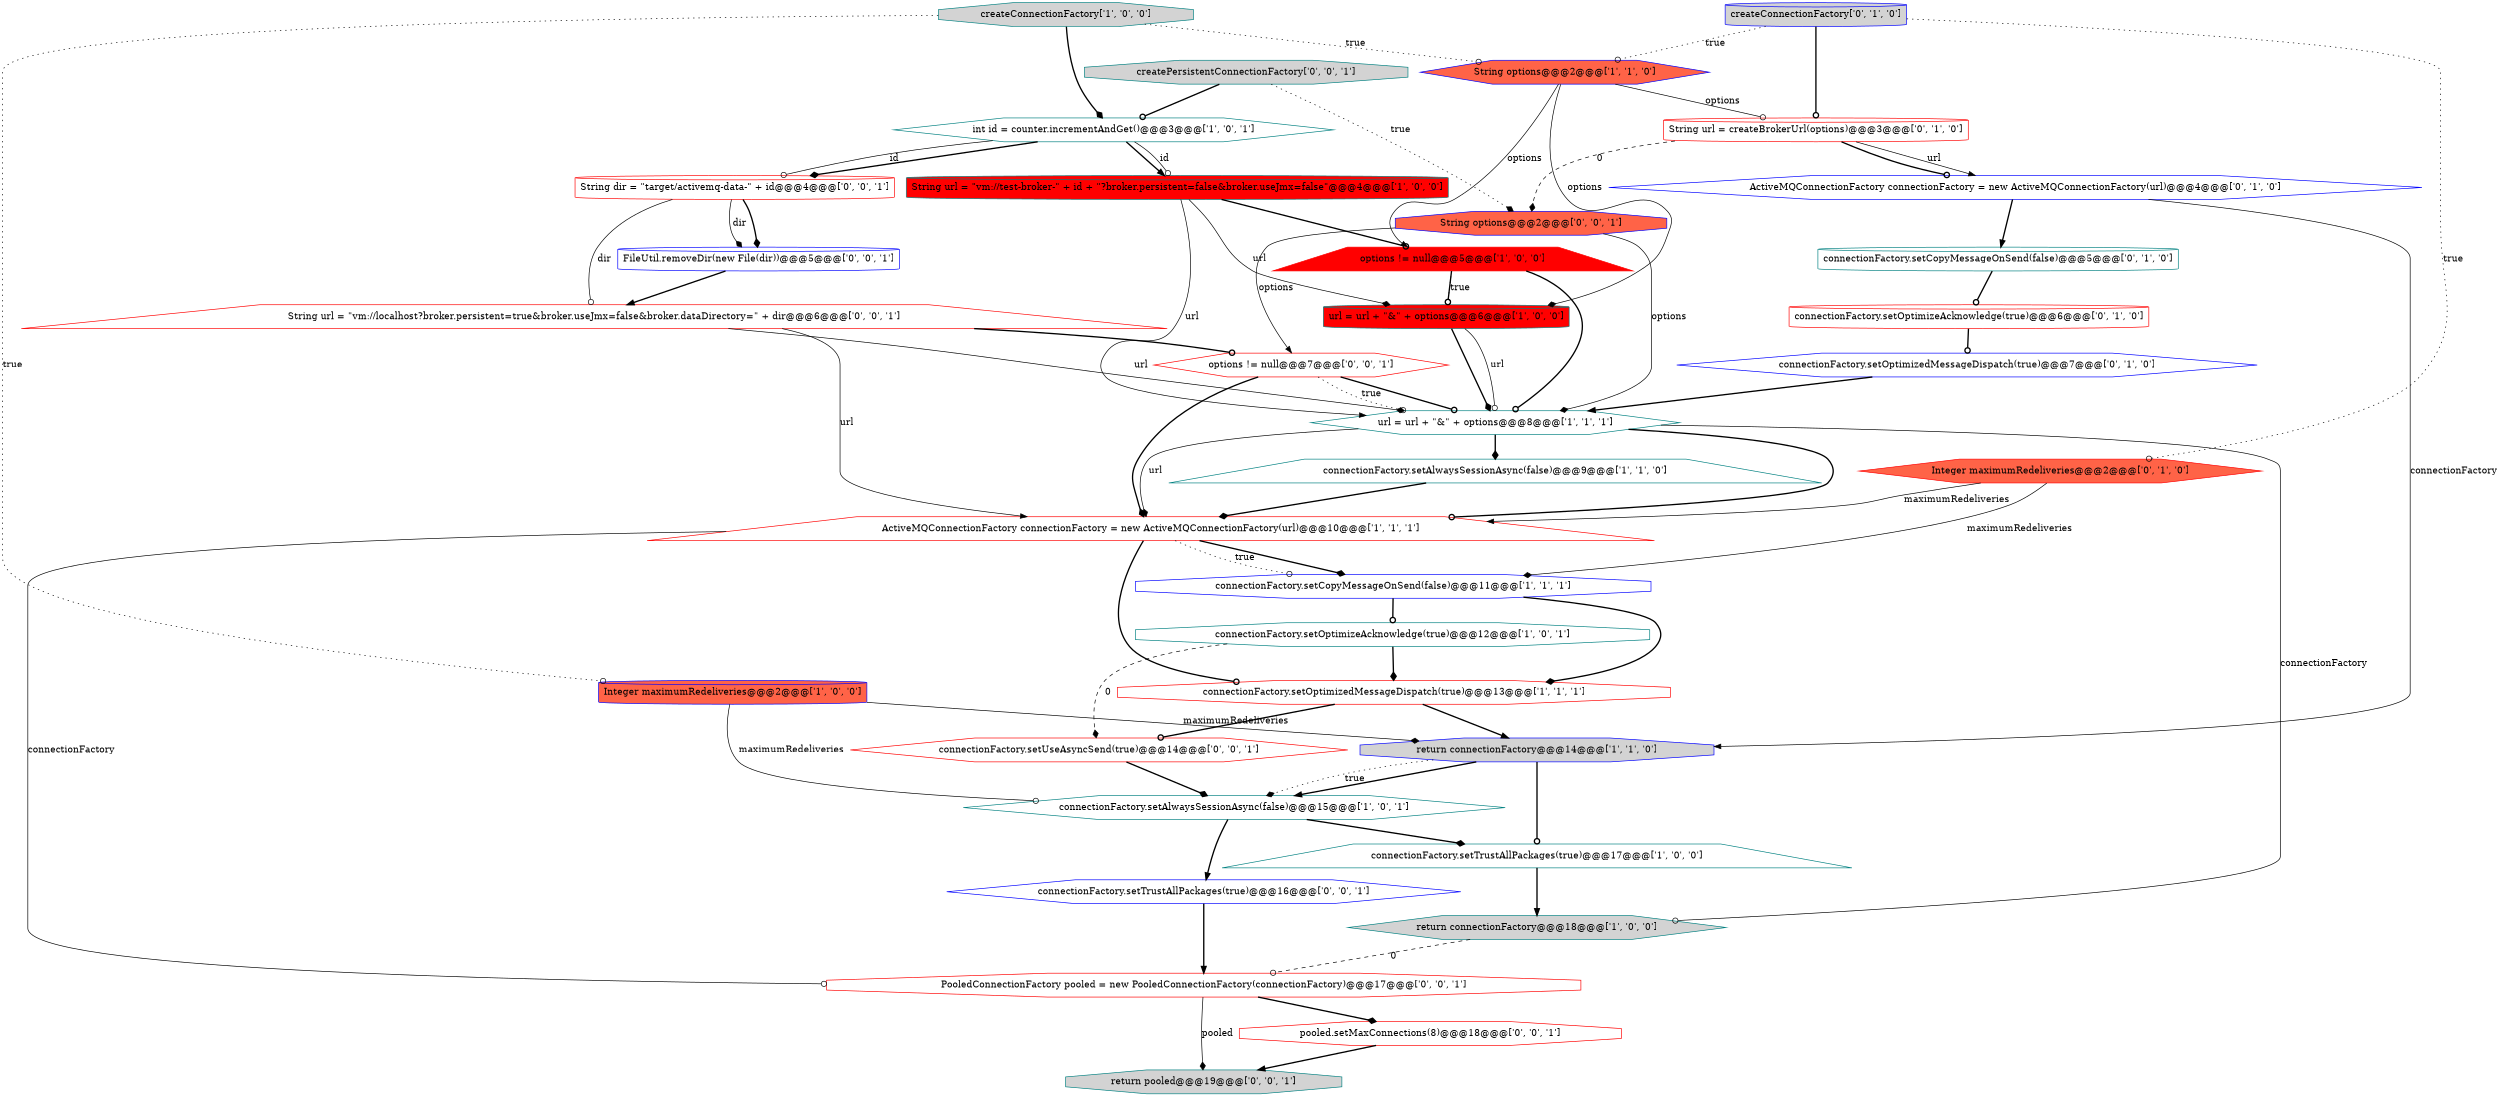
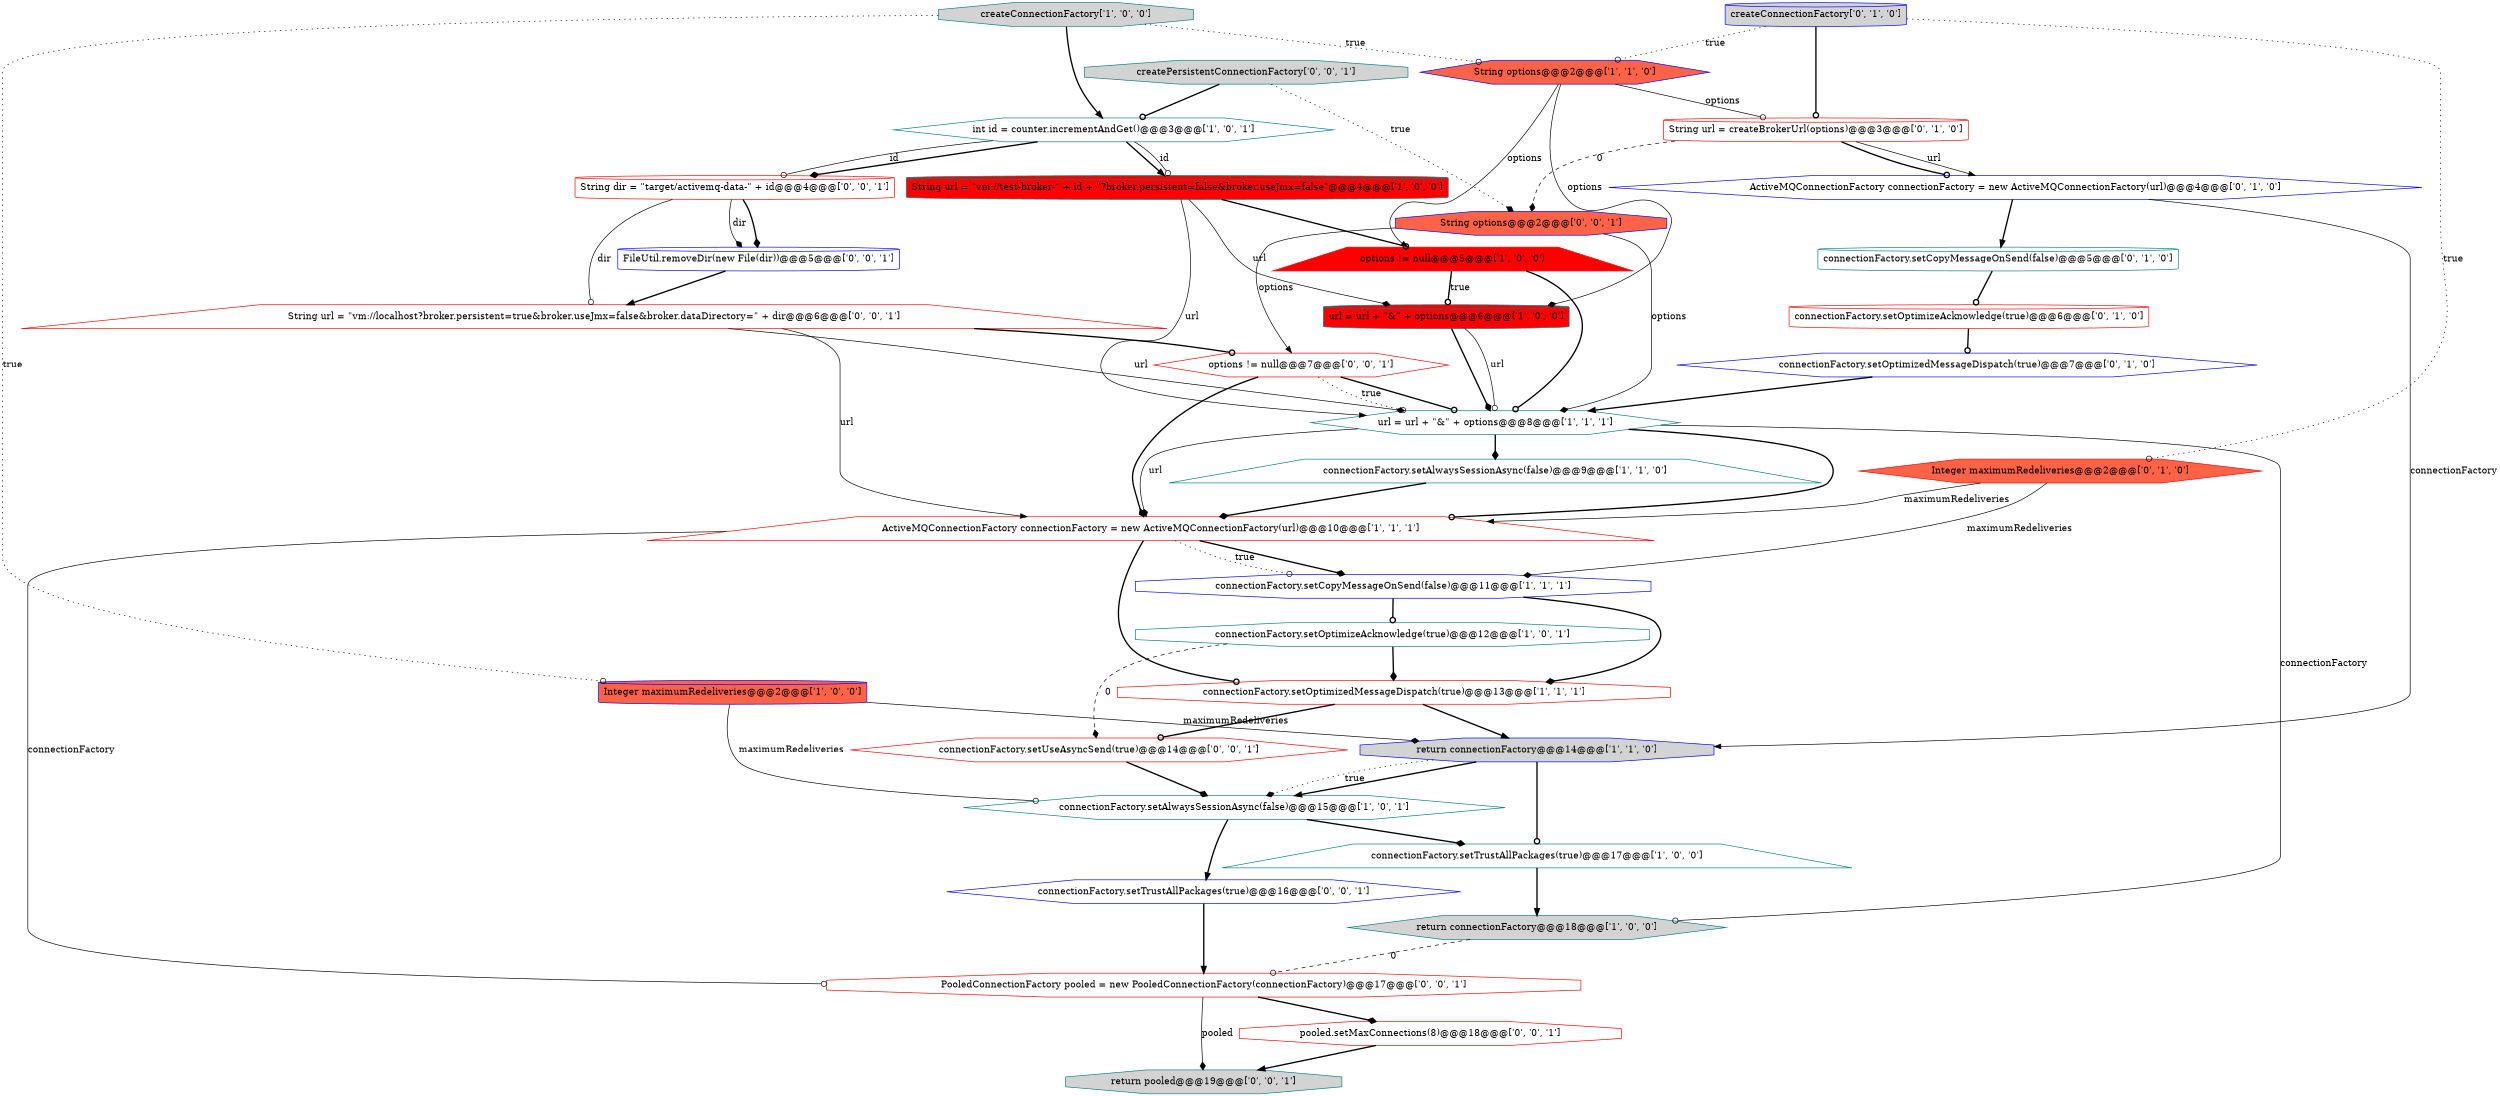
(1074, 72) -> (1074, 73)
